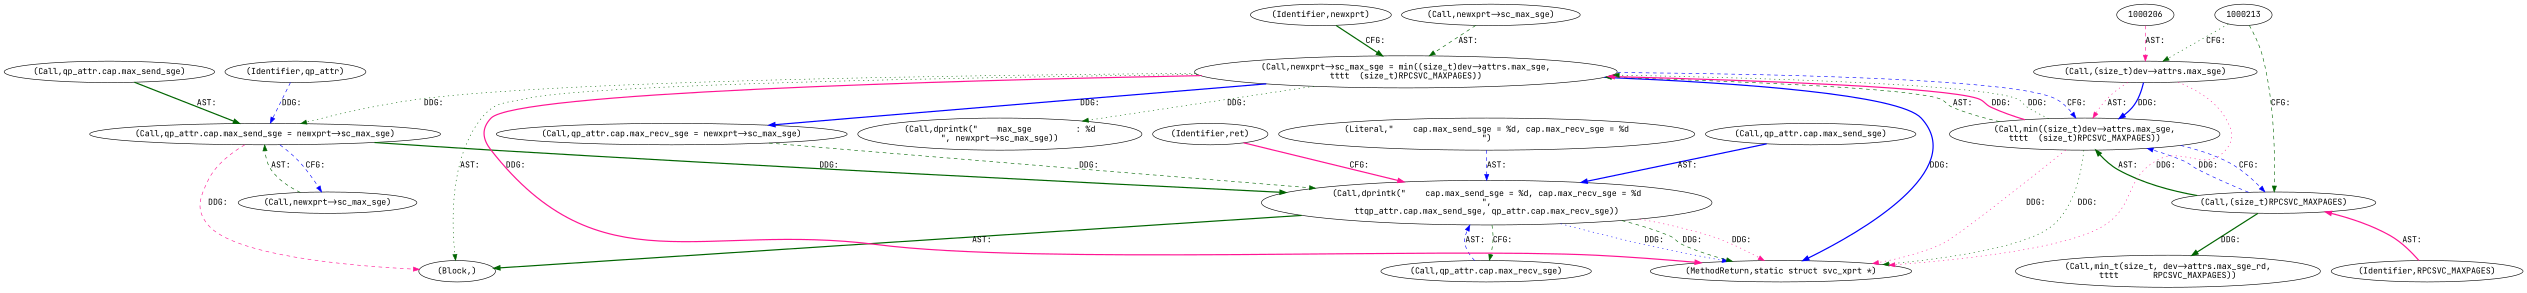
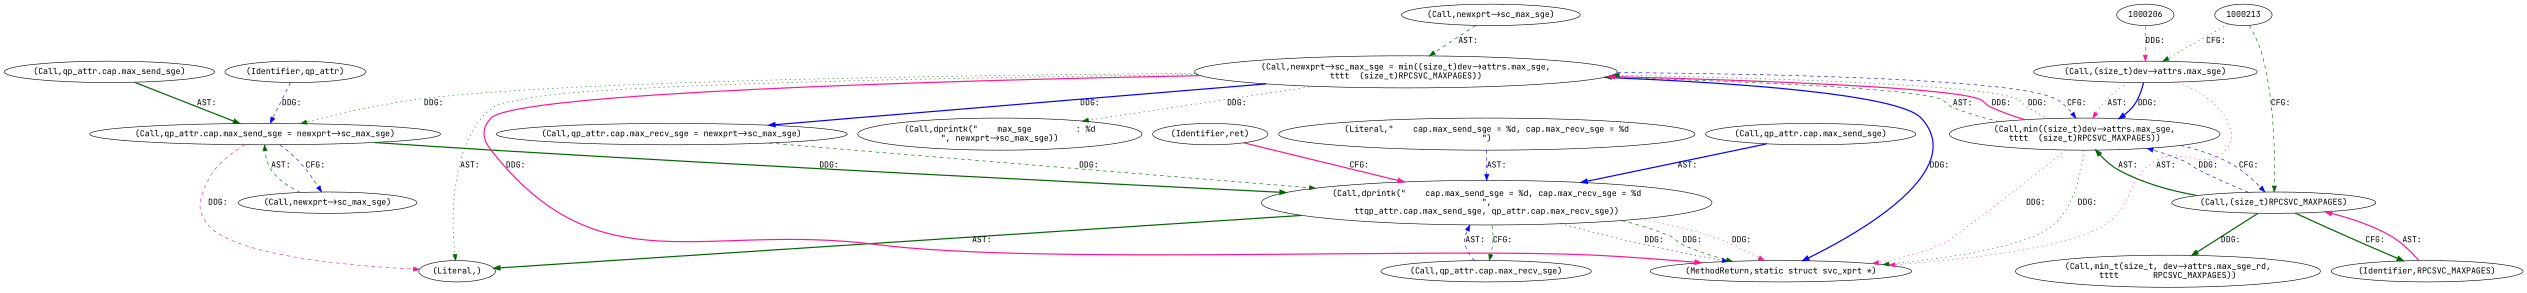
(1321, 15) -> none
(2158, 41) -> (2158, 41)
(2169, 165) -> (2169, 165)
none -> (2346, 236)
(457, 271) -> (457, 271)
